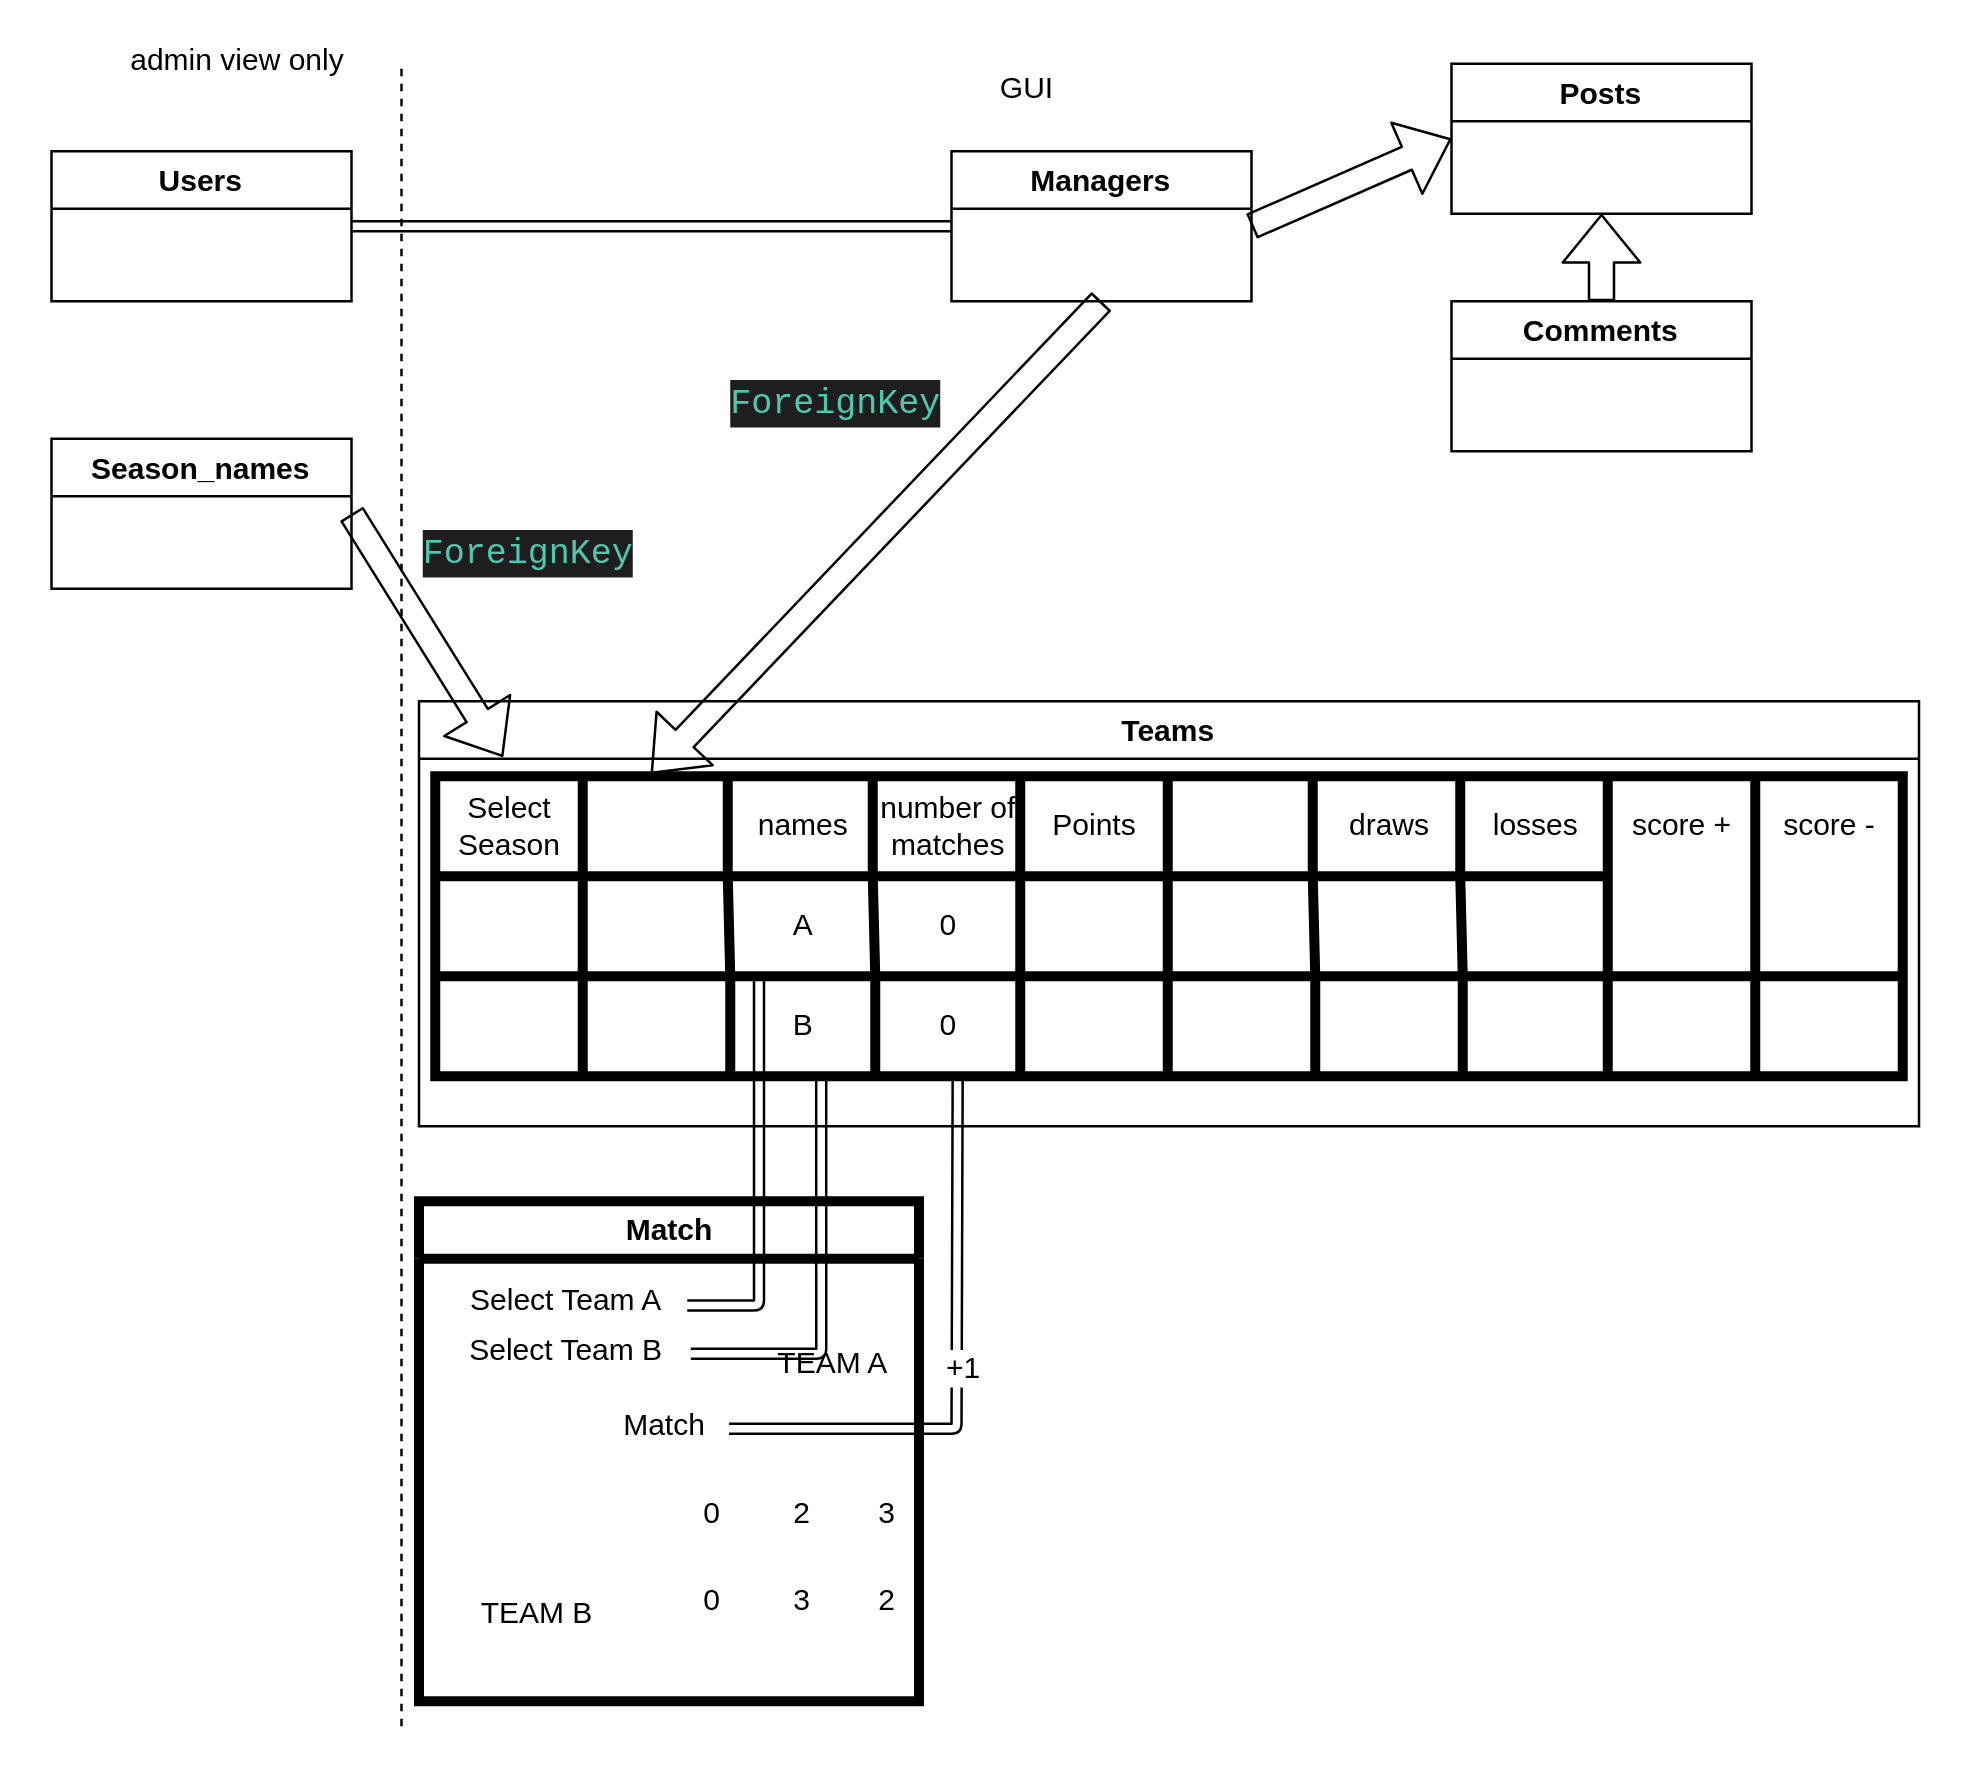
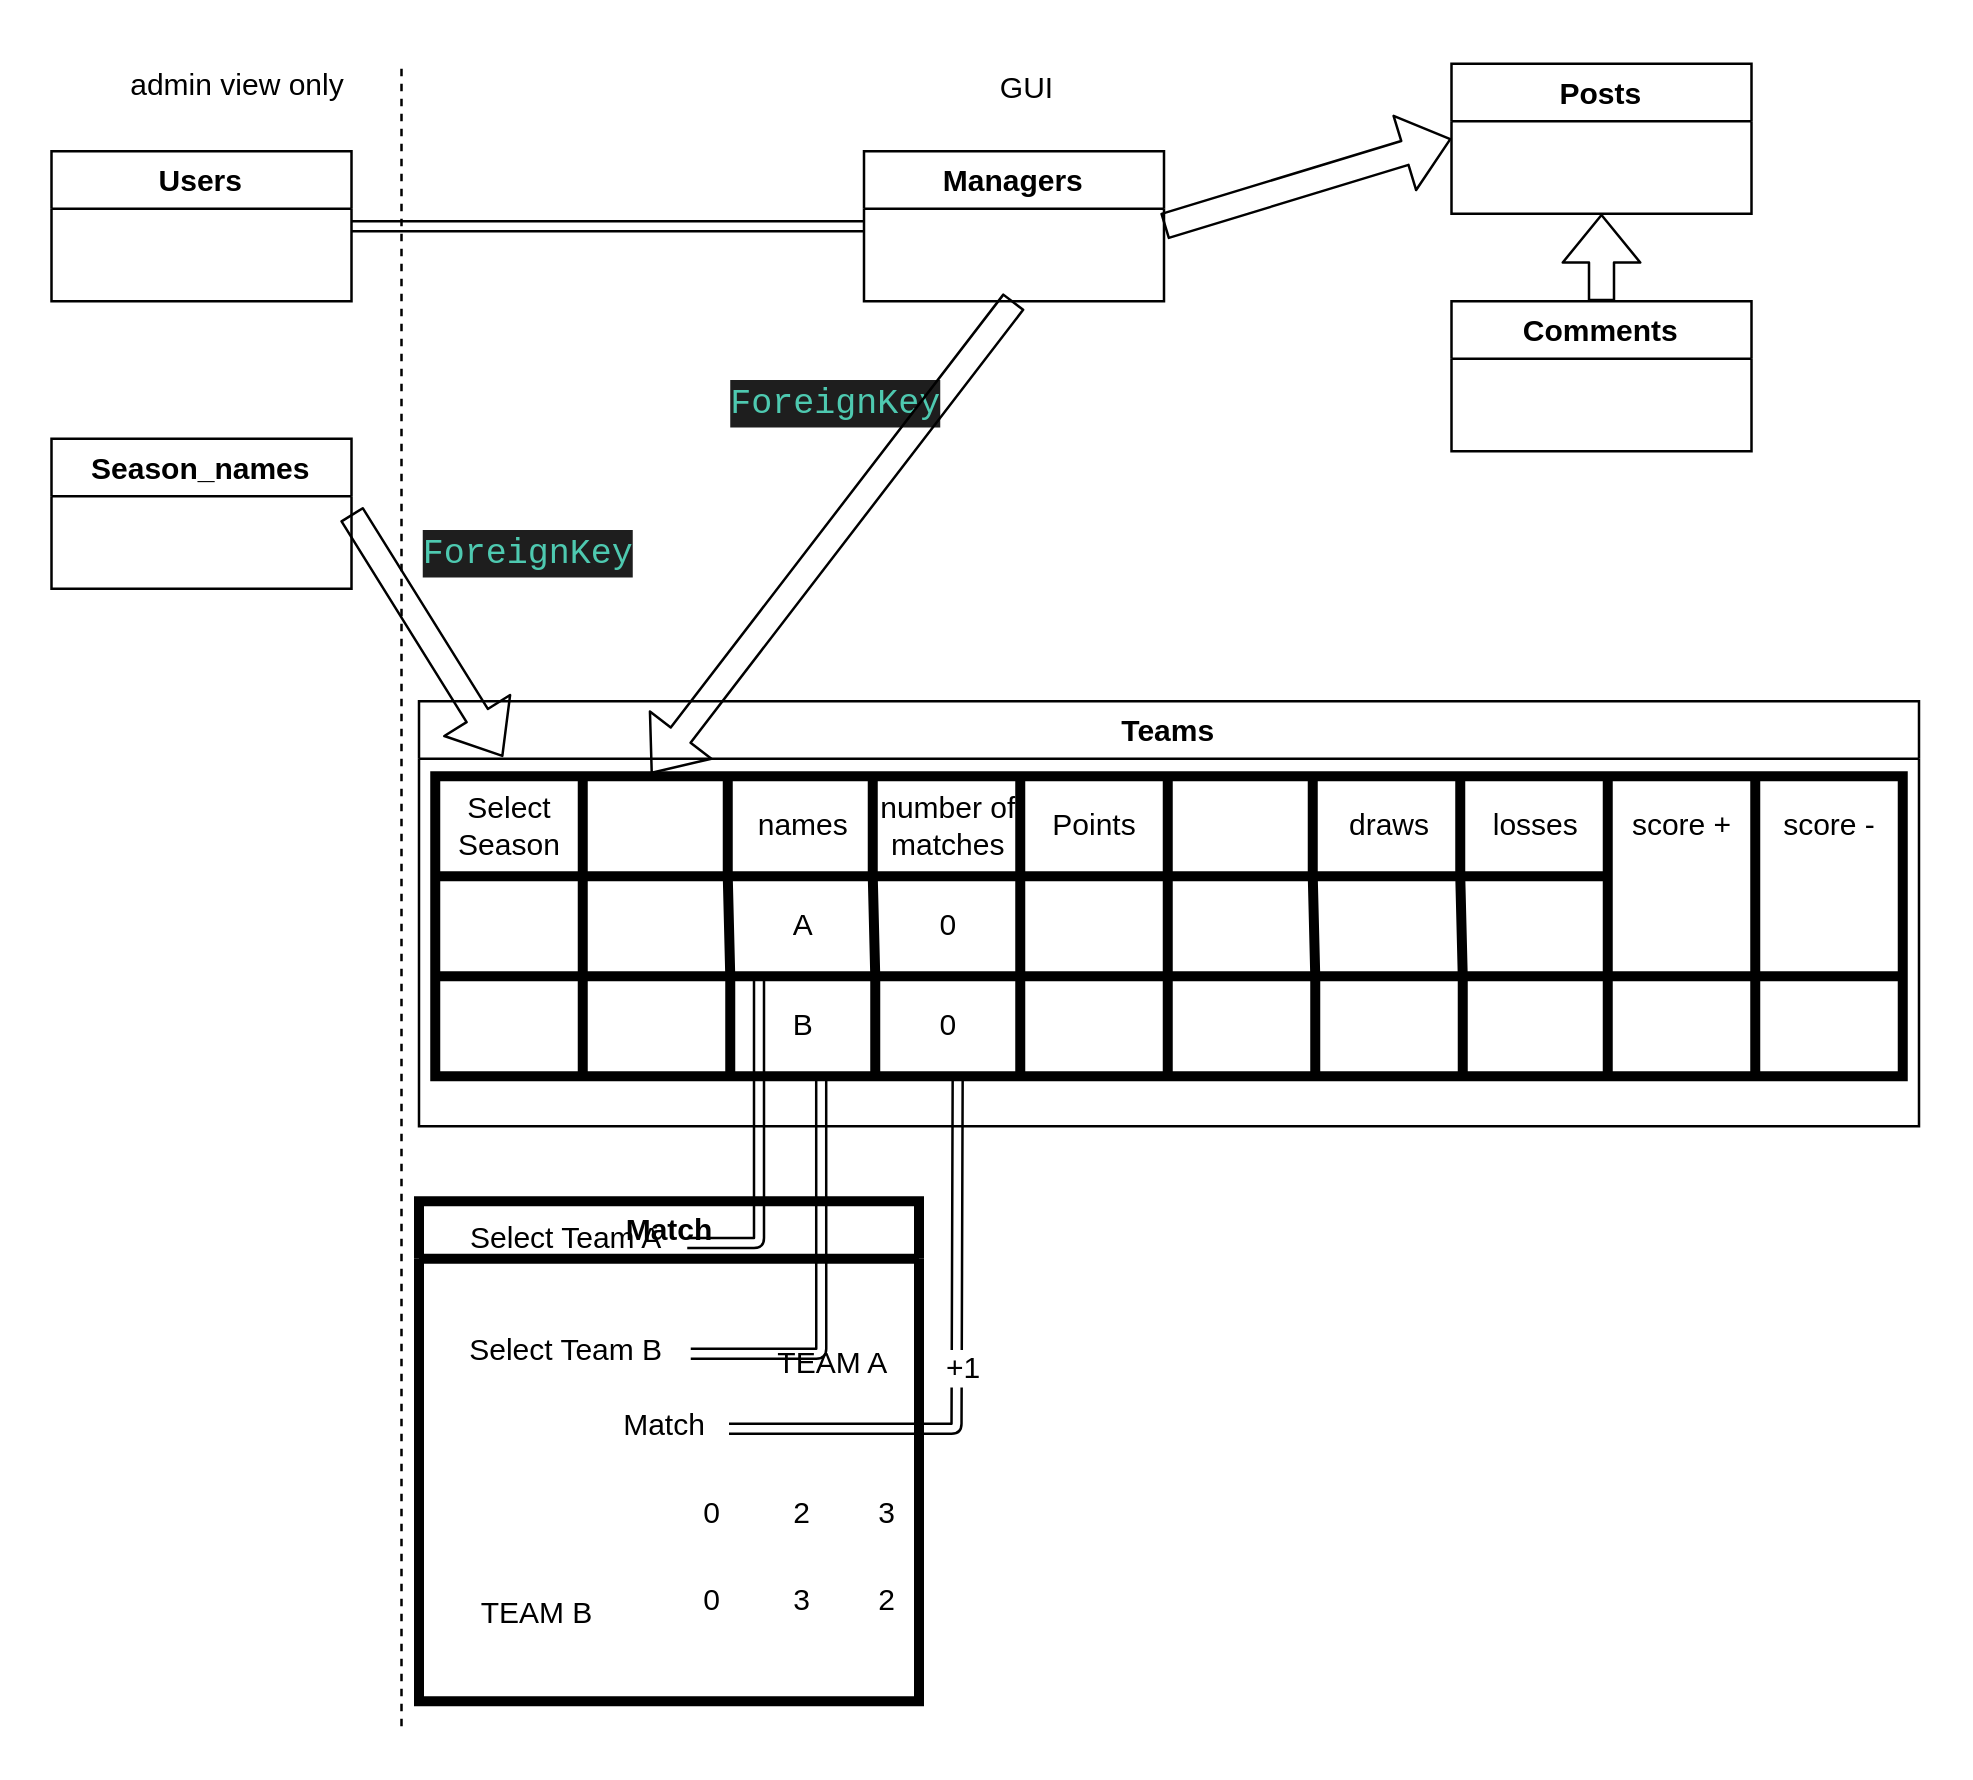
(239, 64) -> (239, 89)
(1101, 226) -> (1014, 226)
(560, 1301) -> (560, 1239)
